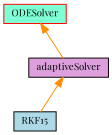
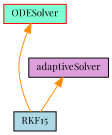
(55, 45) -> (19, 73)
